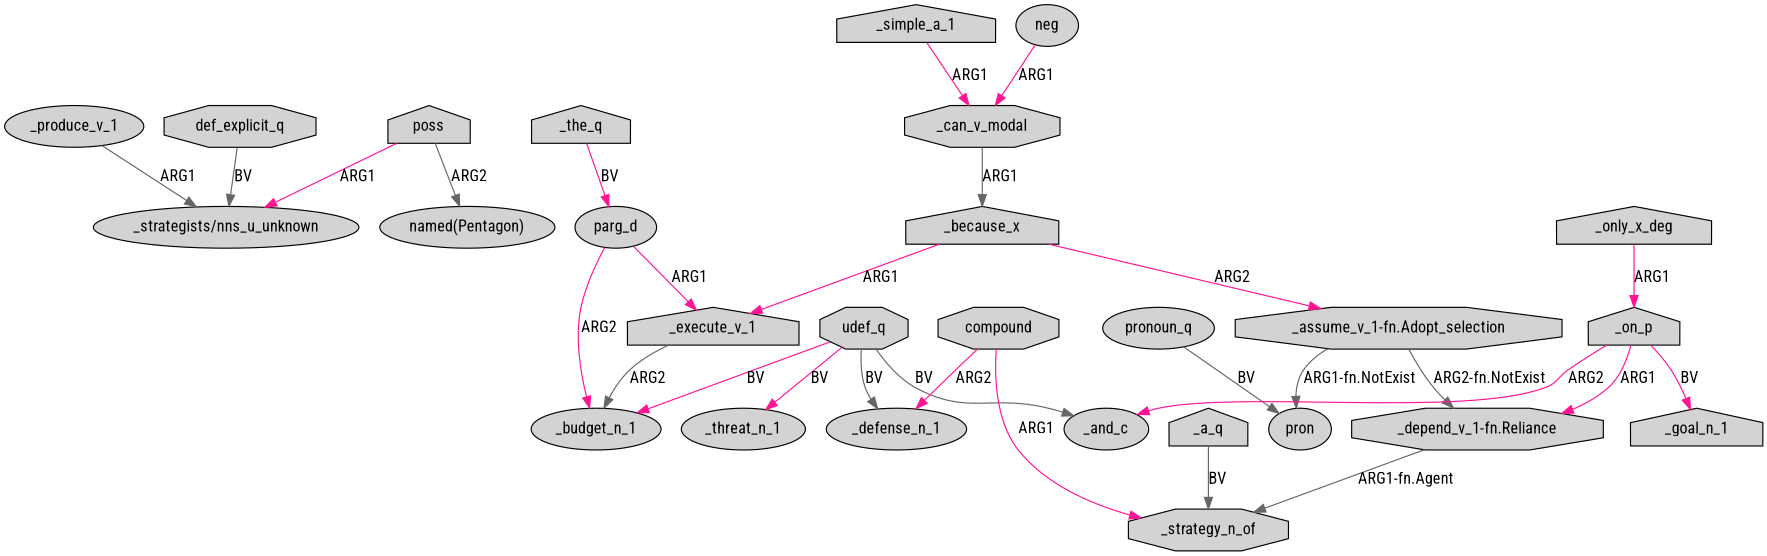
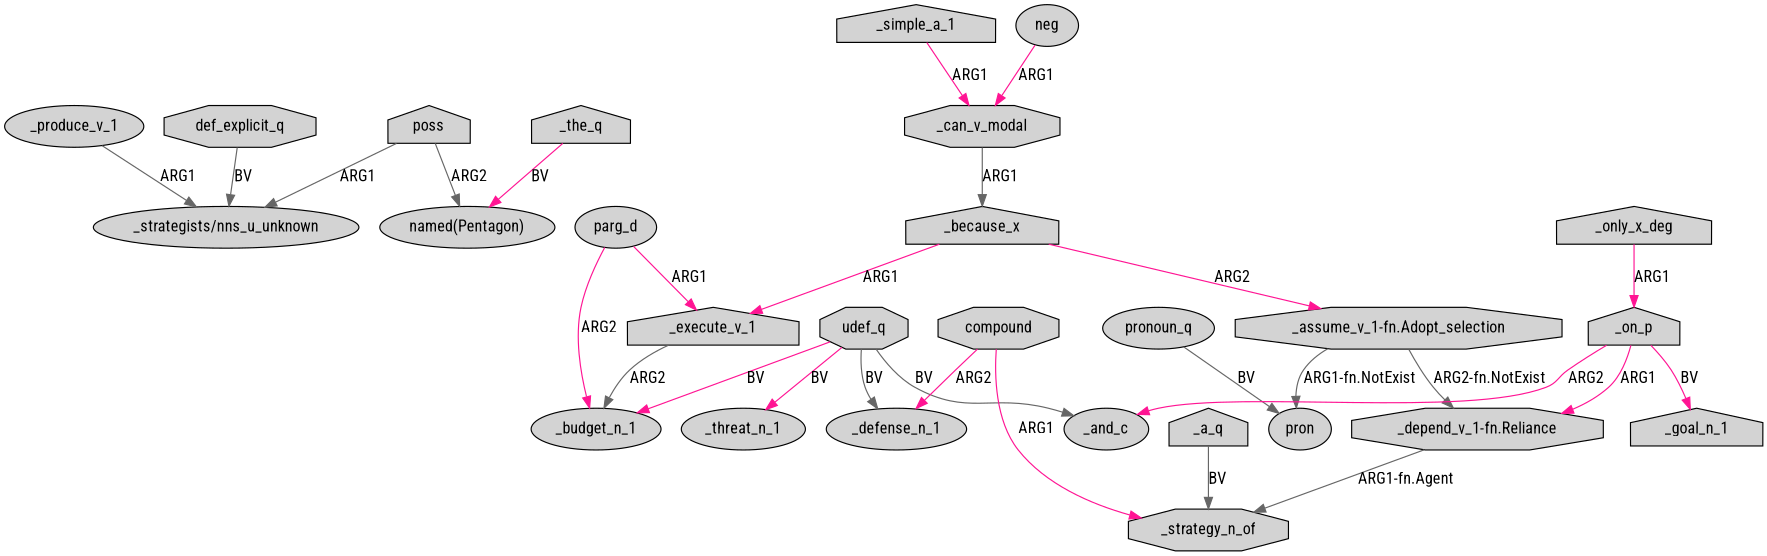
(596, 169) -> (531, 171)
(336, 173) -> (336, 173)
